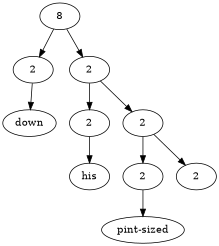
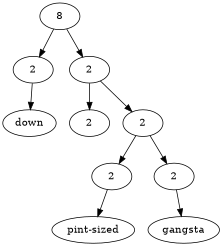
(90, 177) -> none
none -> (184, 230)
